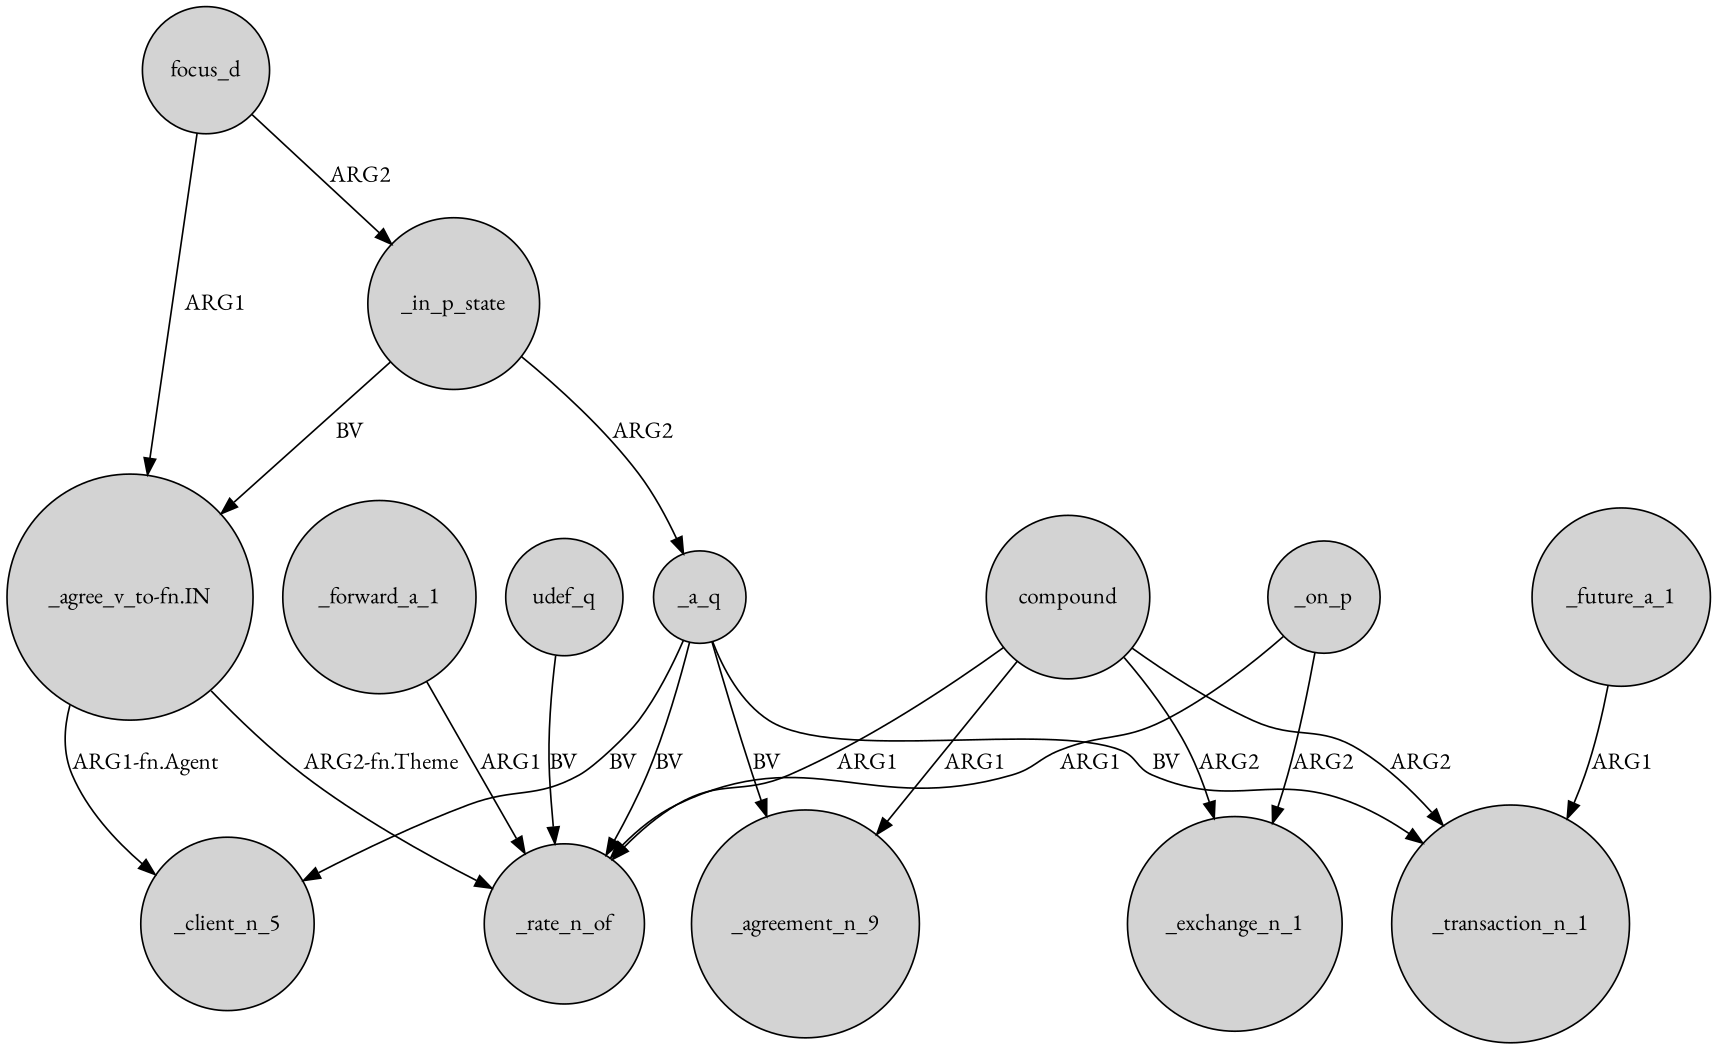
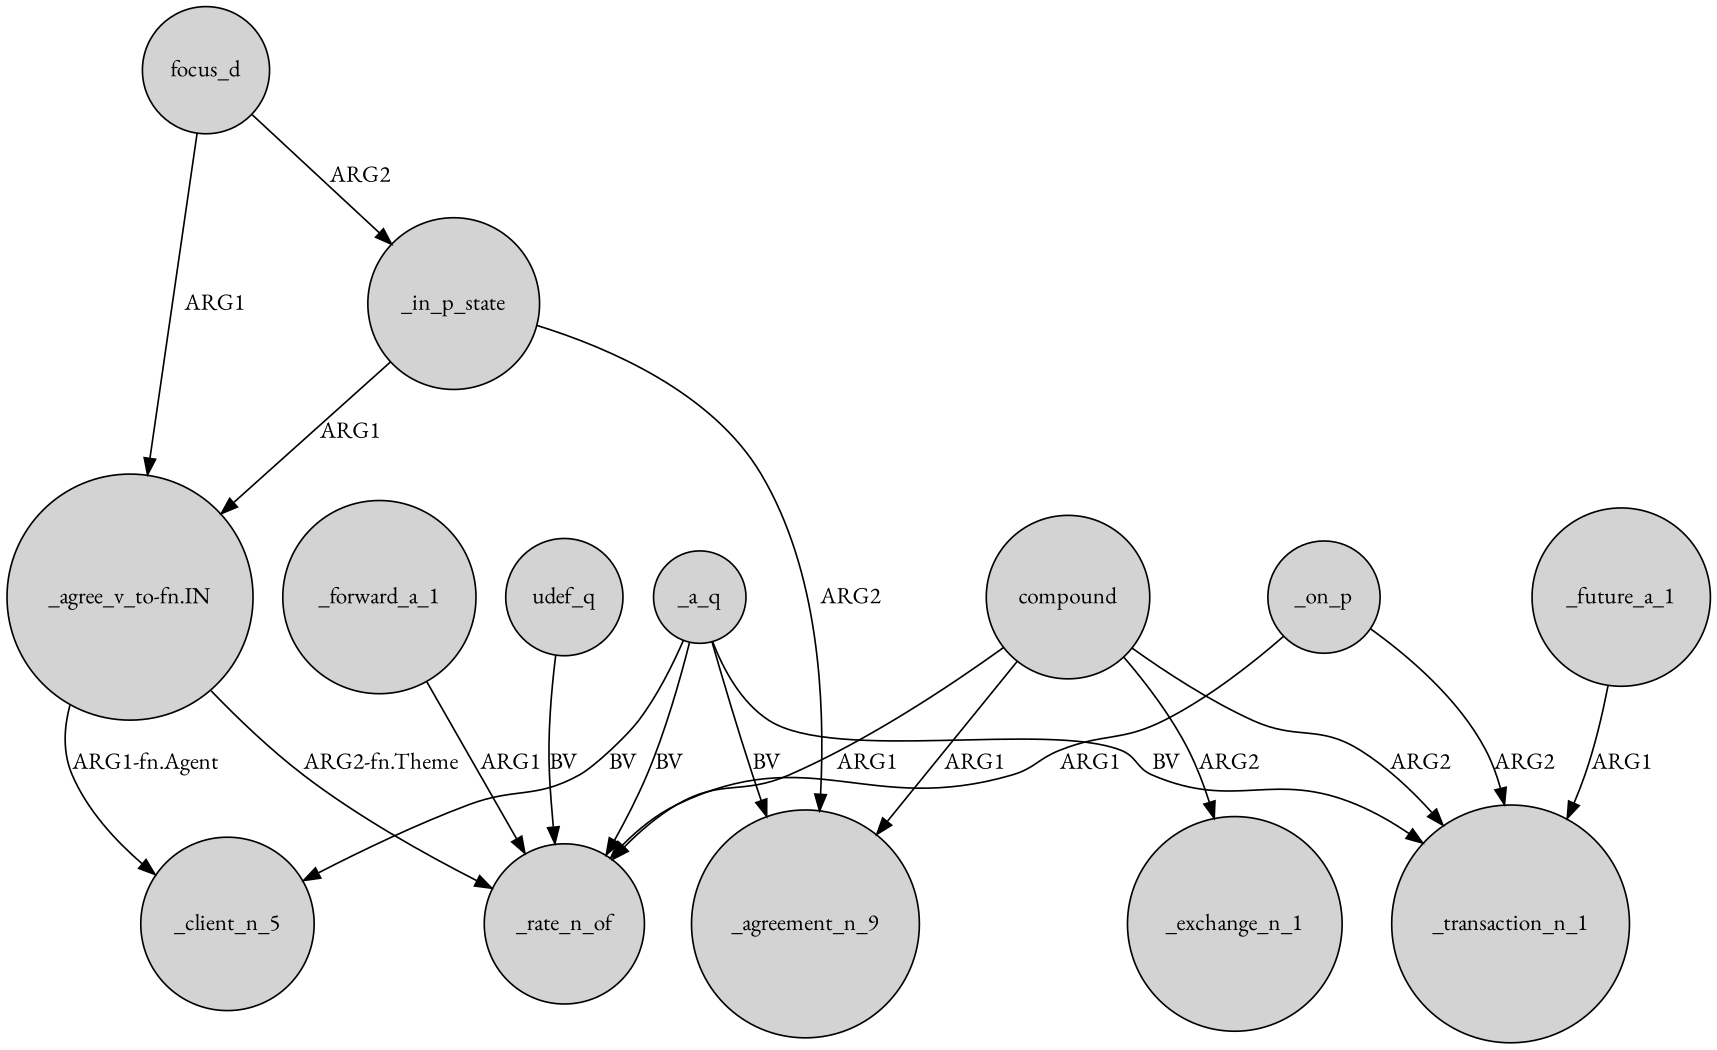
(350, 432) -> (350, 432)
(610, 439) -> (774, 499)
(1302, 719) -> (1449, 698)
